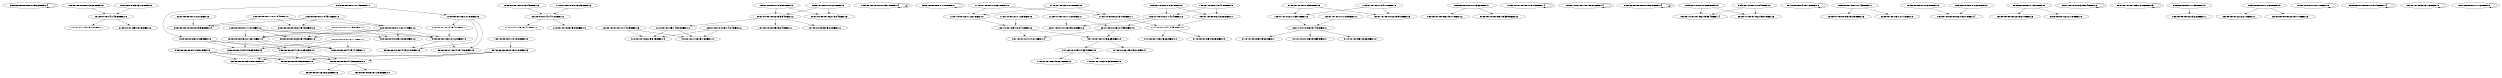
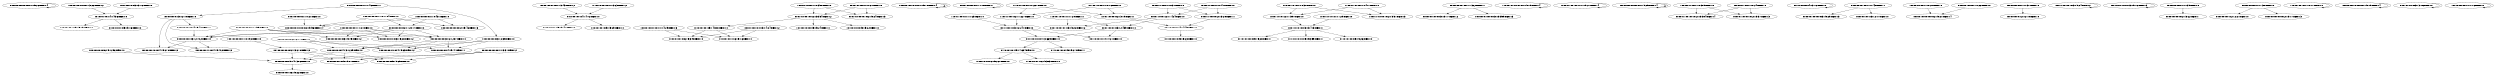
(2015, 17) -> none
(1161, 39) -> none
(359, 67) -> (196, 57)
